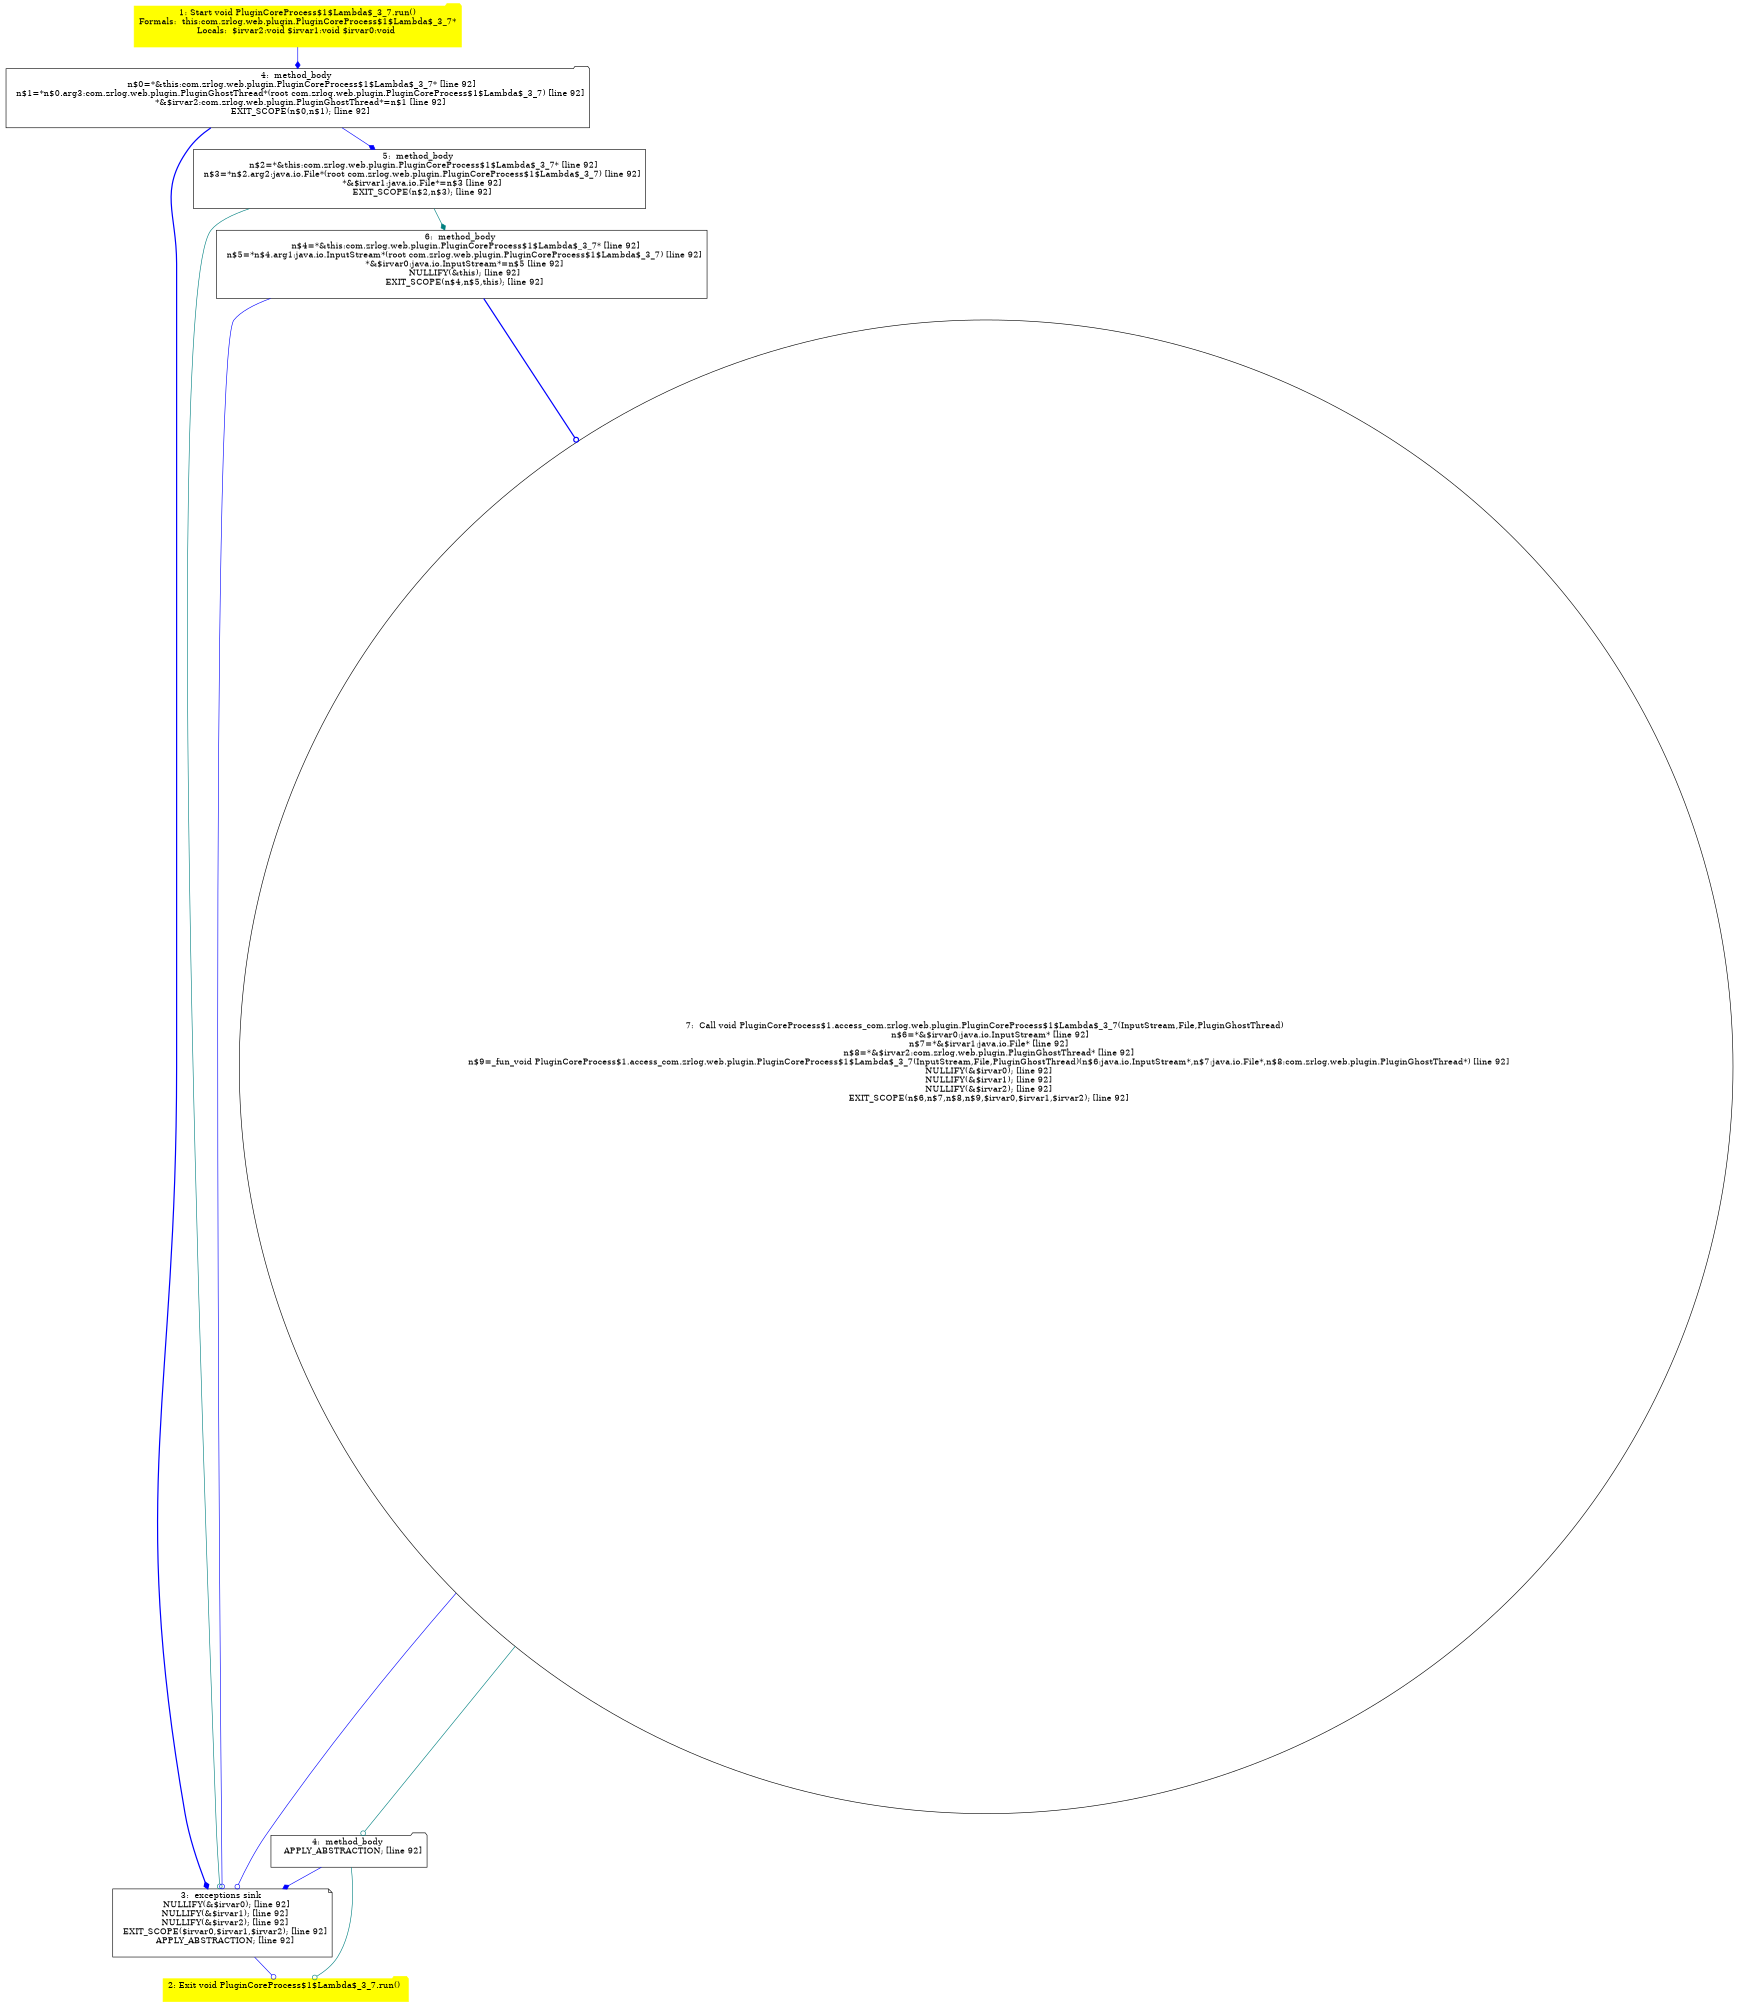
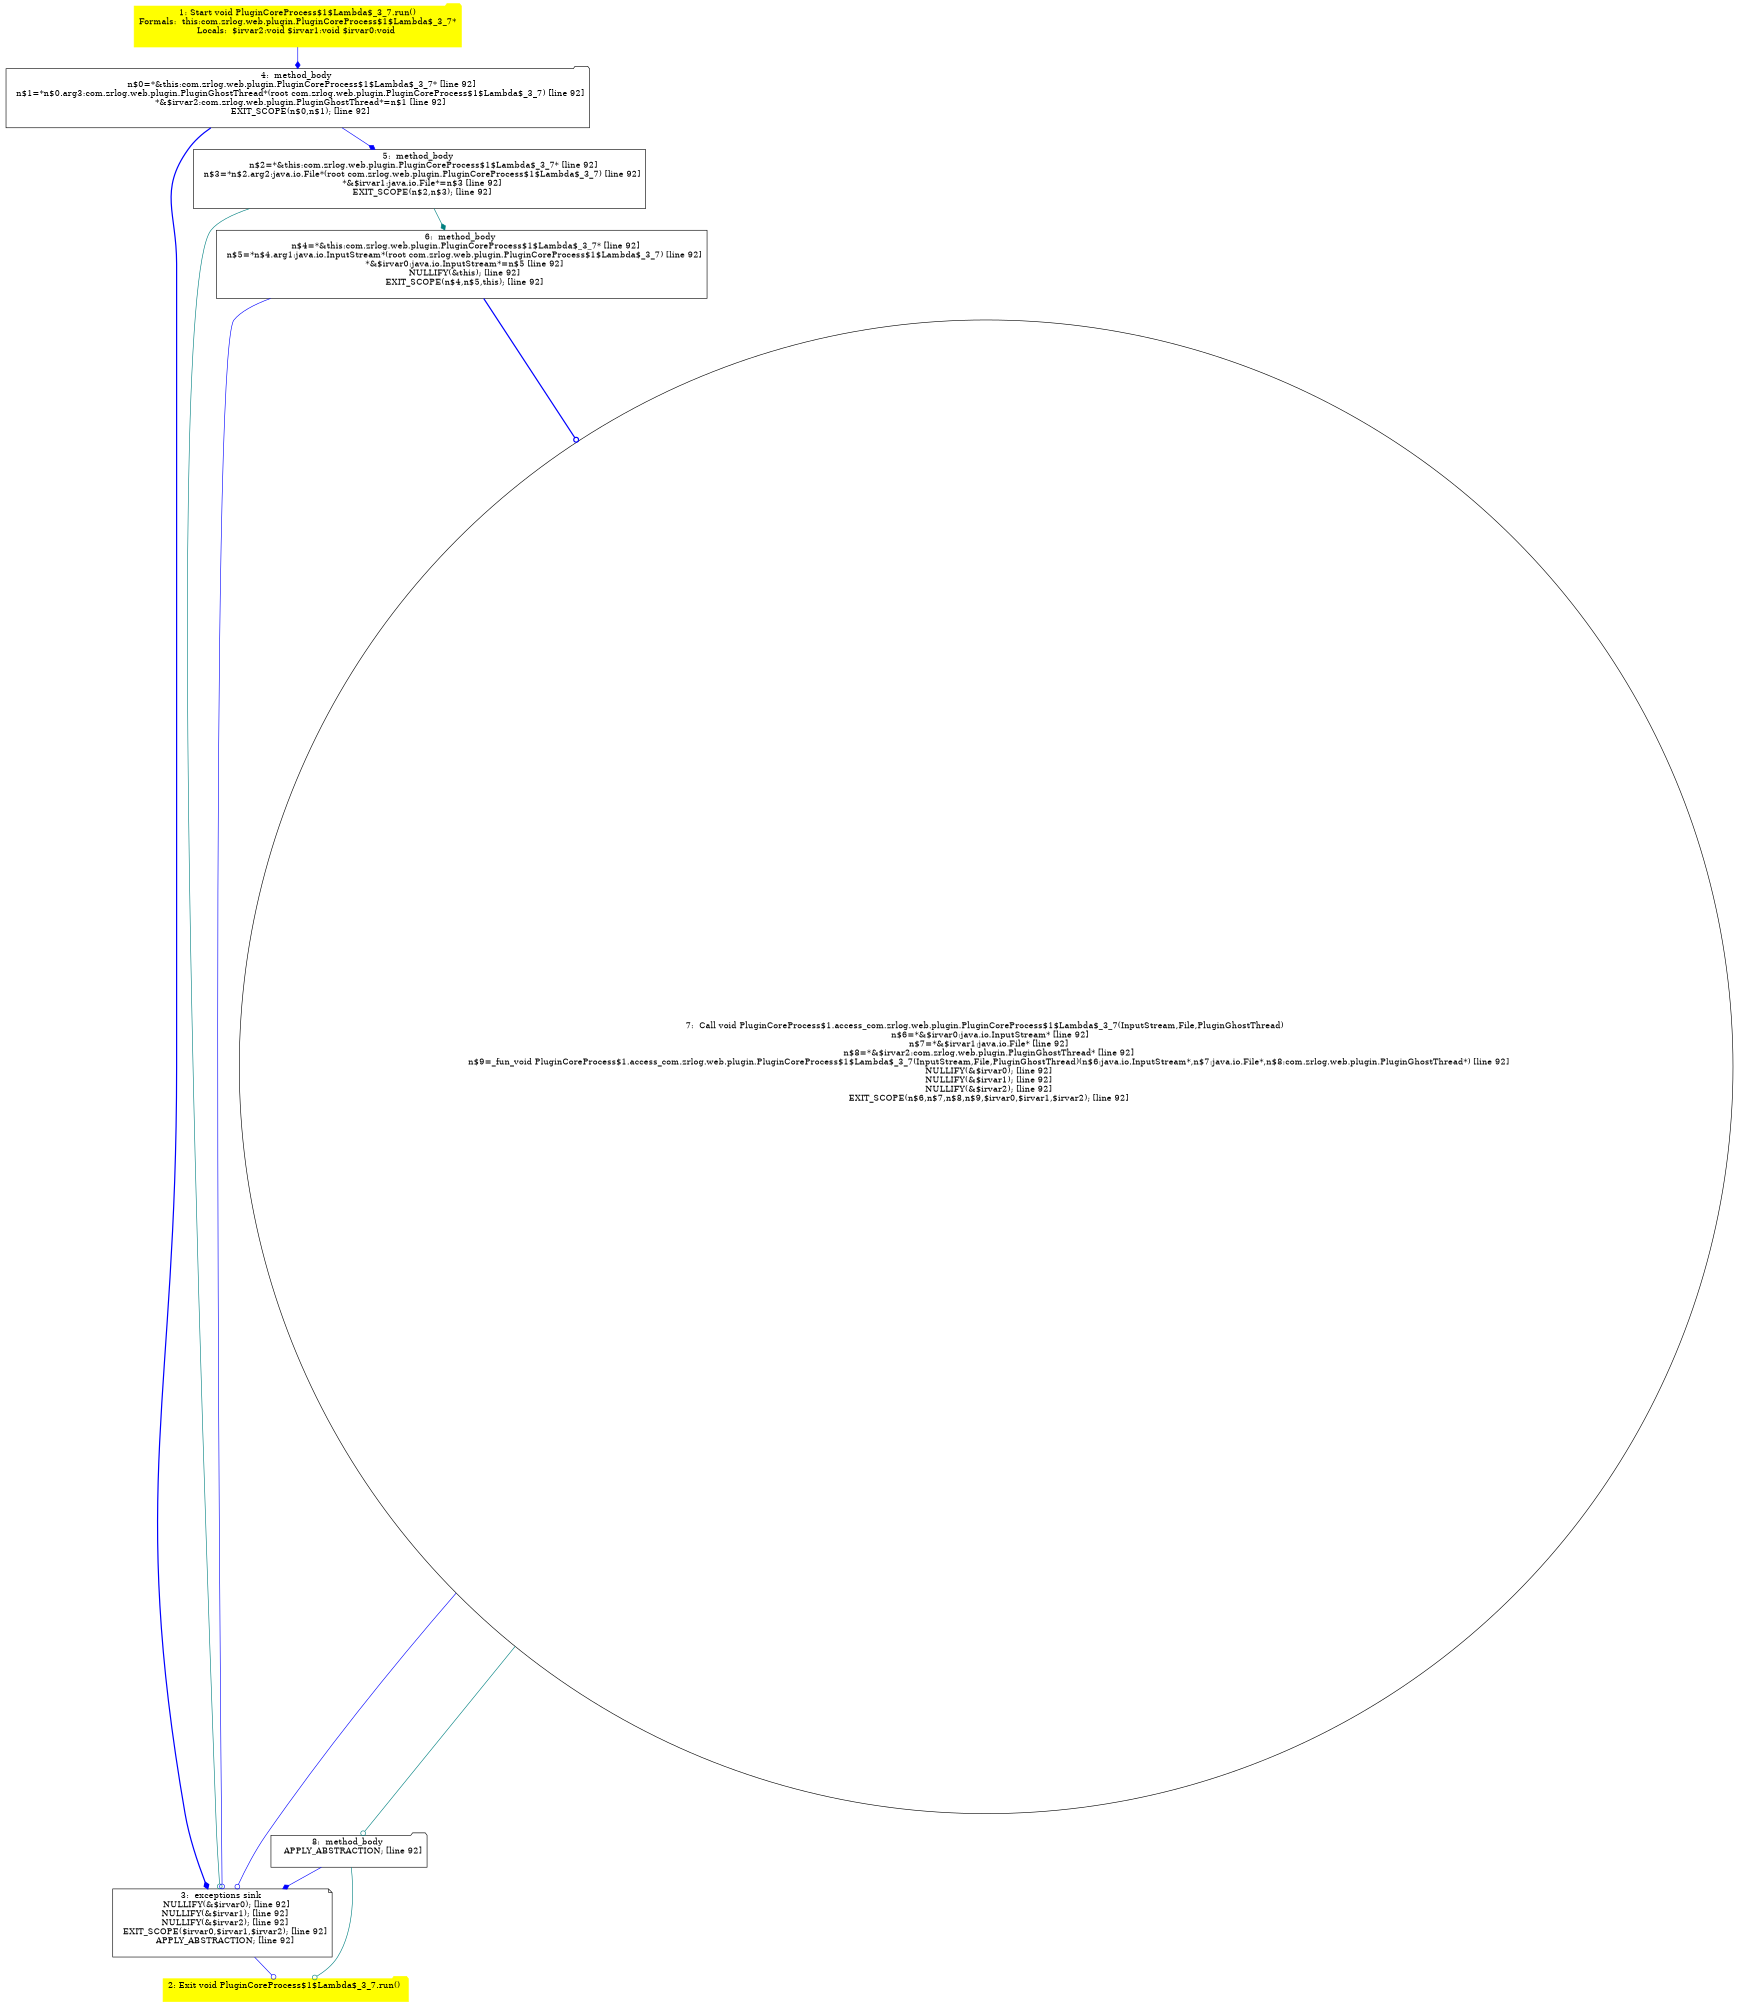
(349, 1851) -> (349, 1851)
